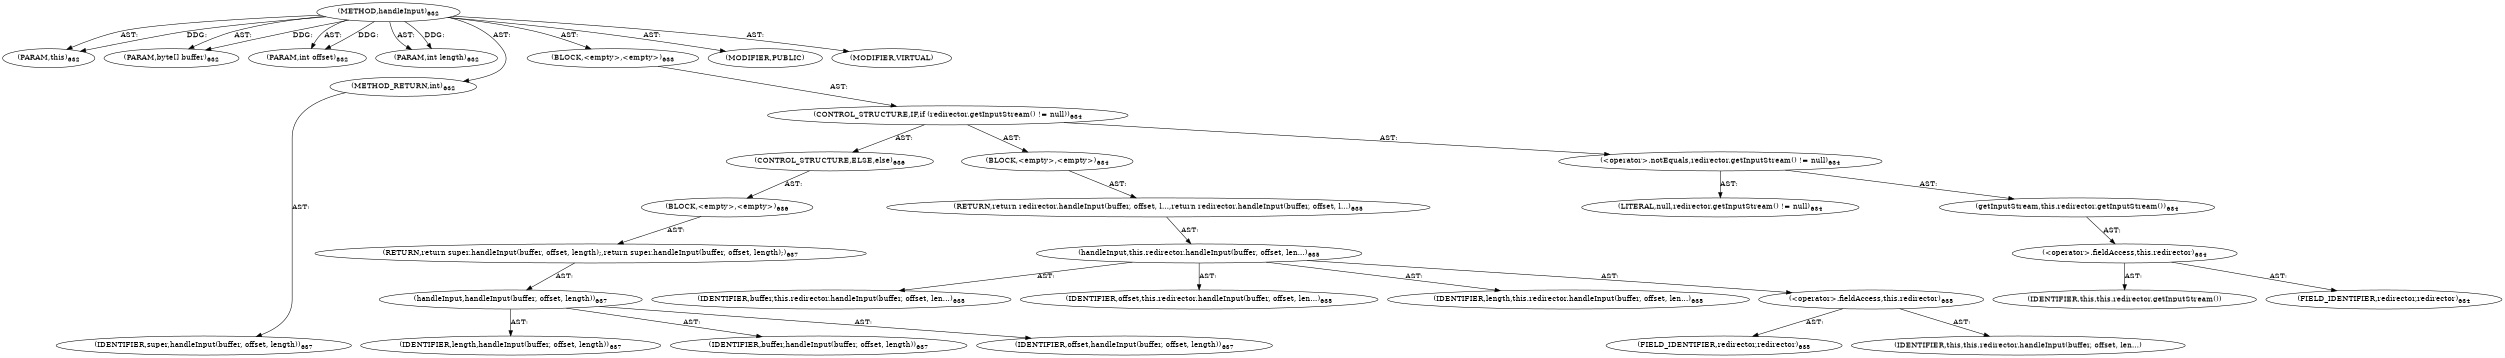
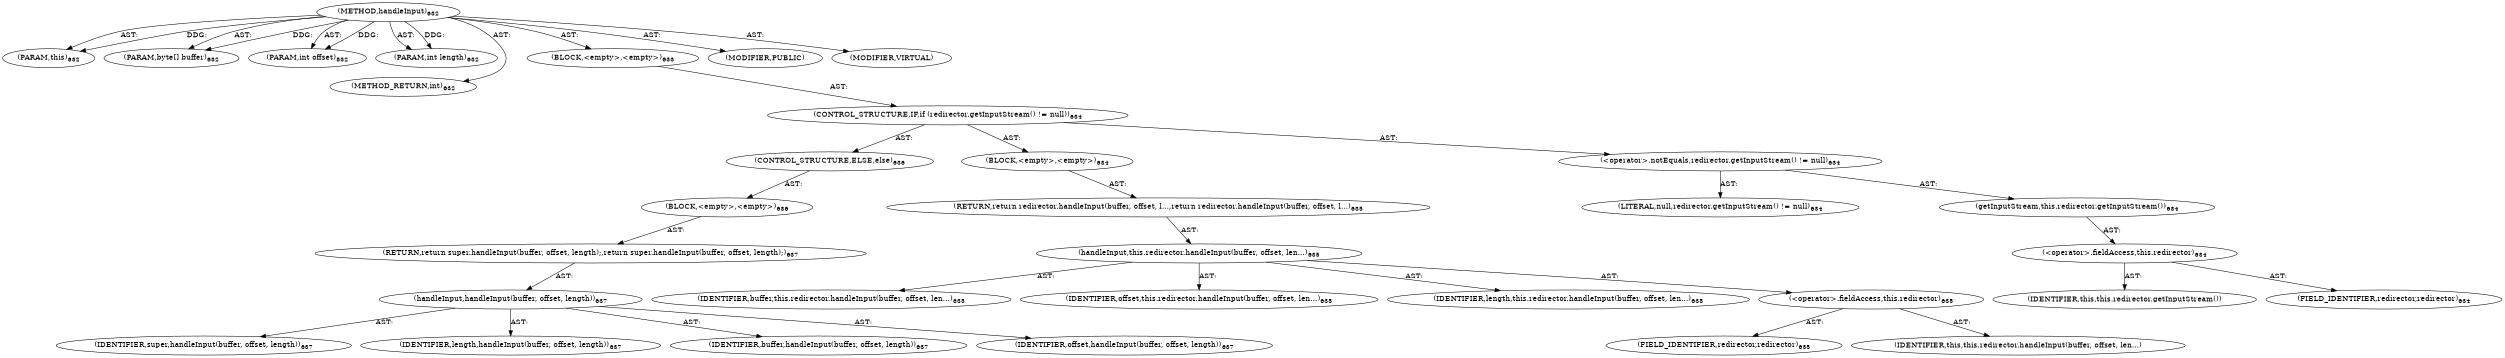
(292, 206) -> (360, 322)
